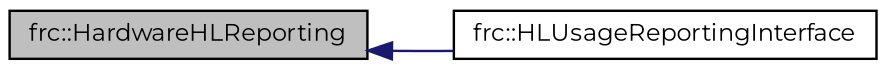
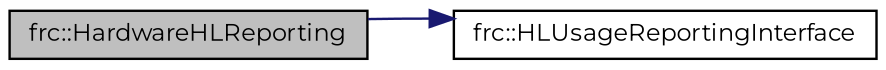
(423, 51) -> (399, 19)
